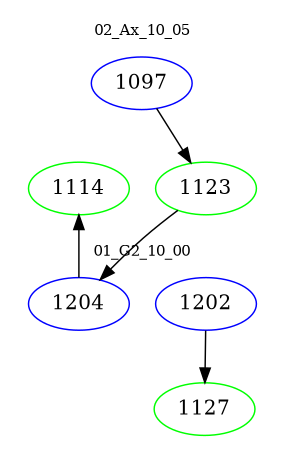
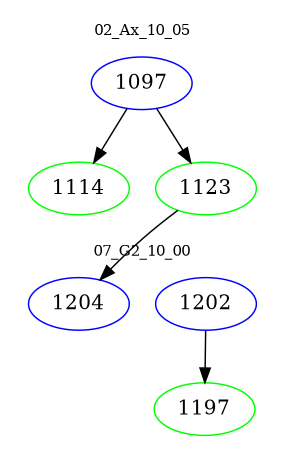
(142, 252) -> (142, 252)
(79, 254) -> (114, 129)
(205, 409) -> (205, 409)
